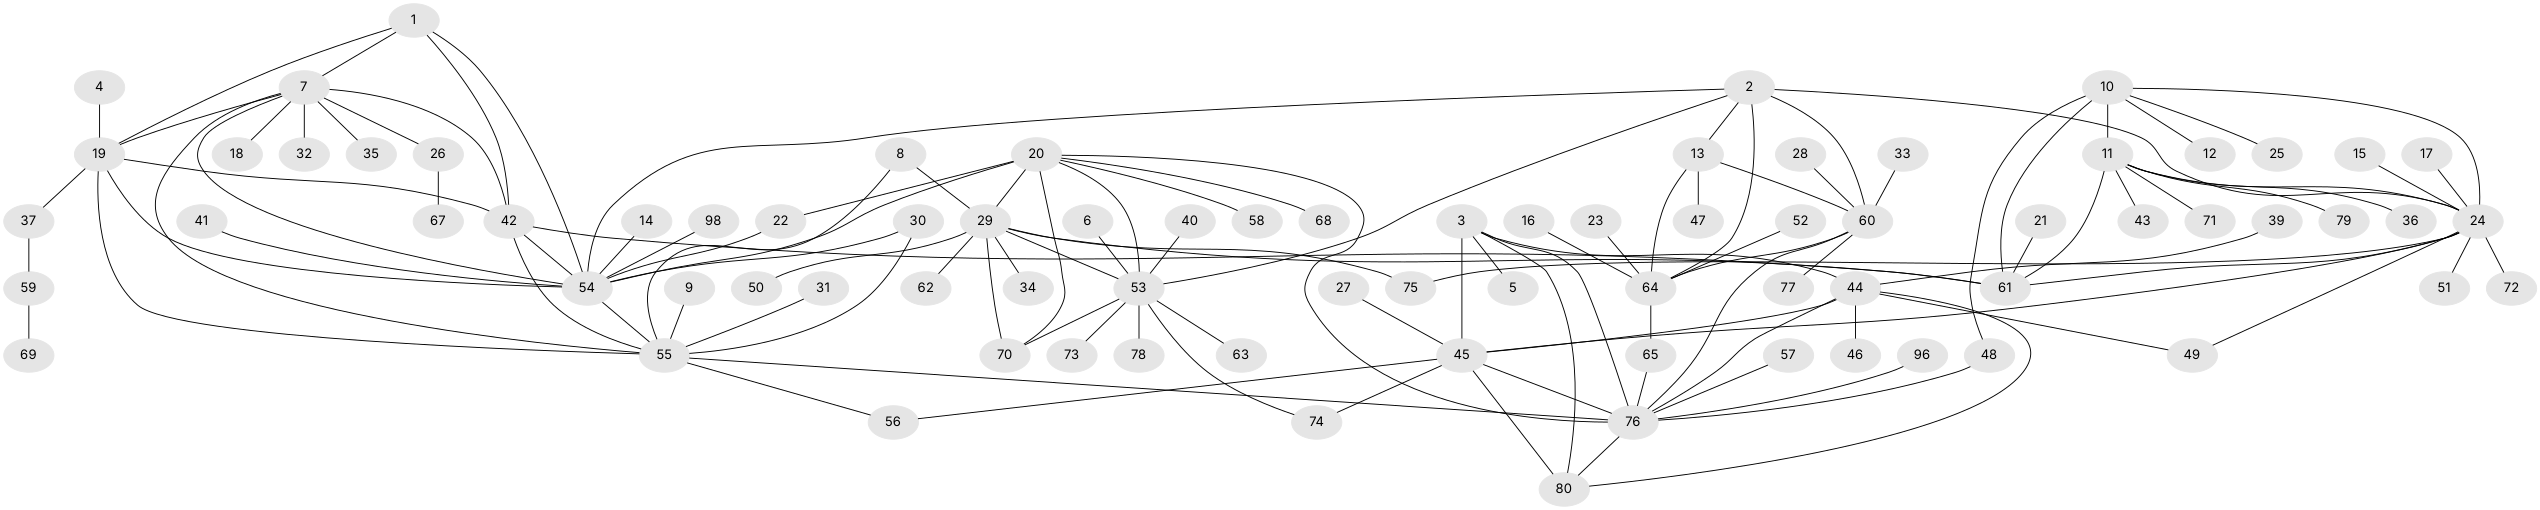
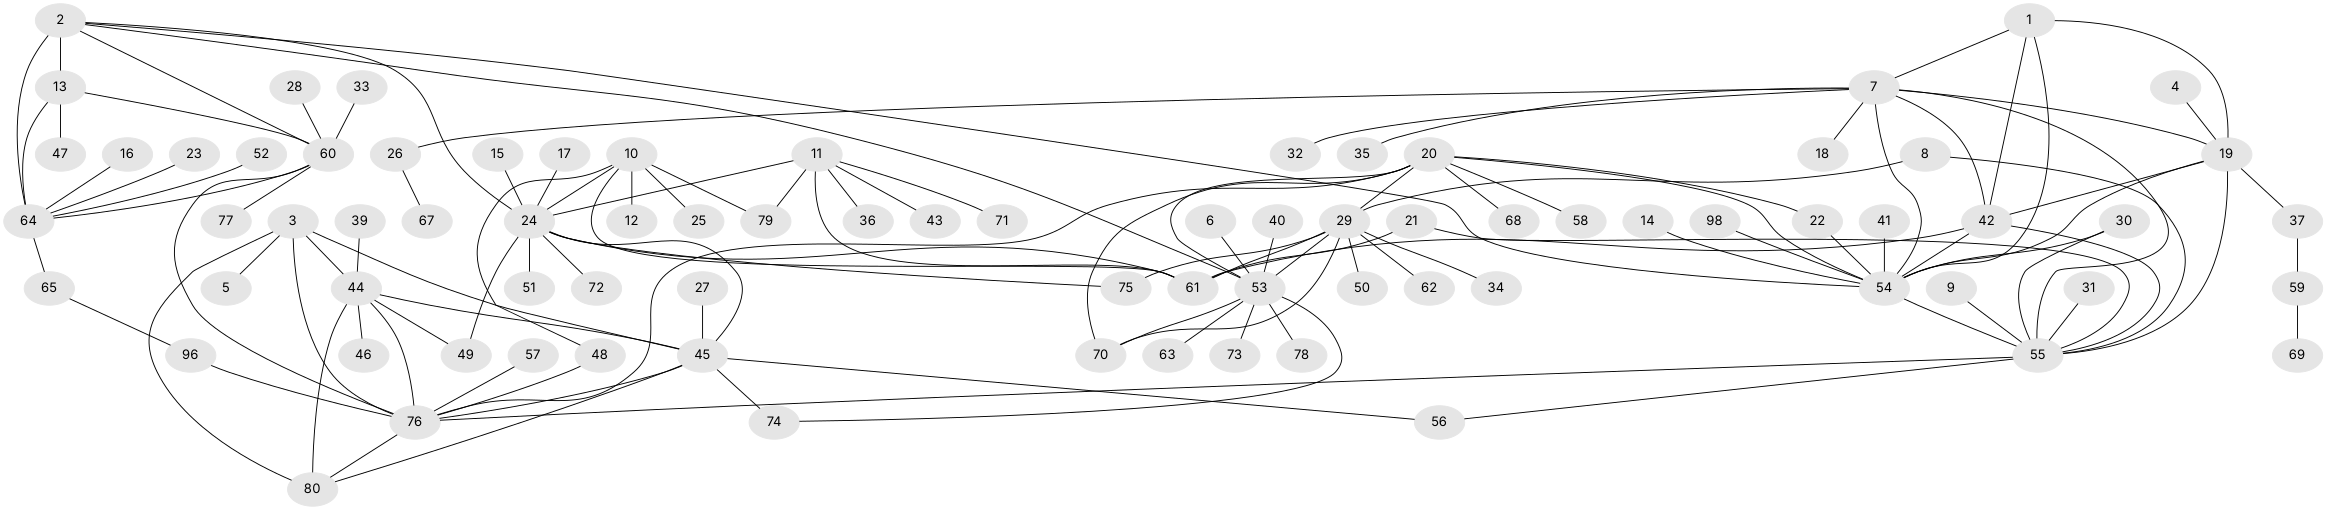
(2108, 120) -> (699, 188)
none -> (1817, 239)
(1642, 389) -> (120, 322)
